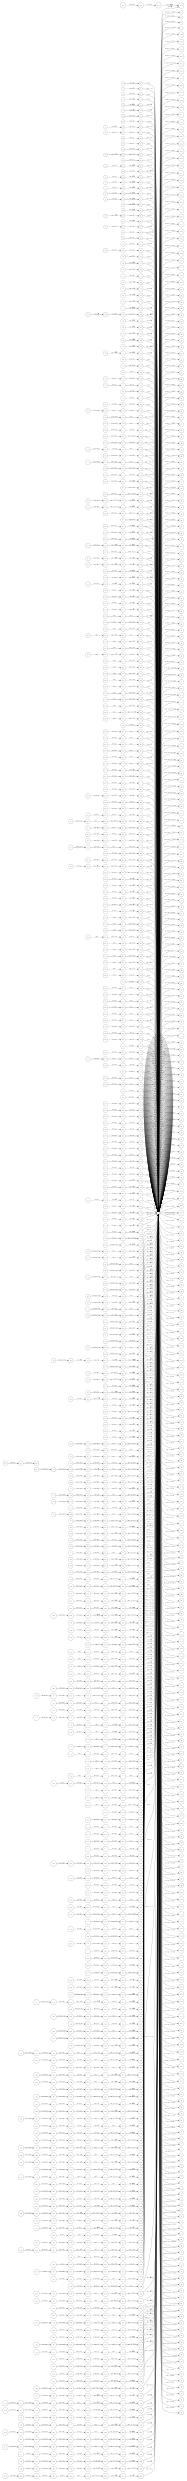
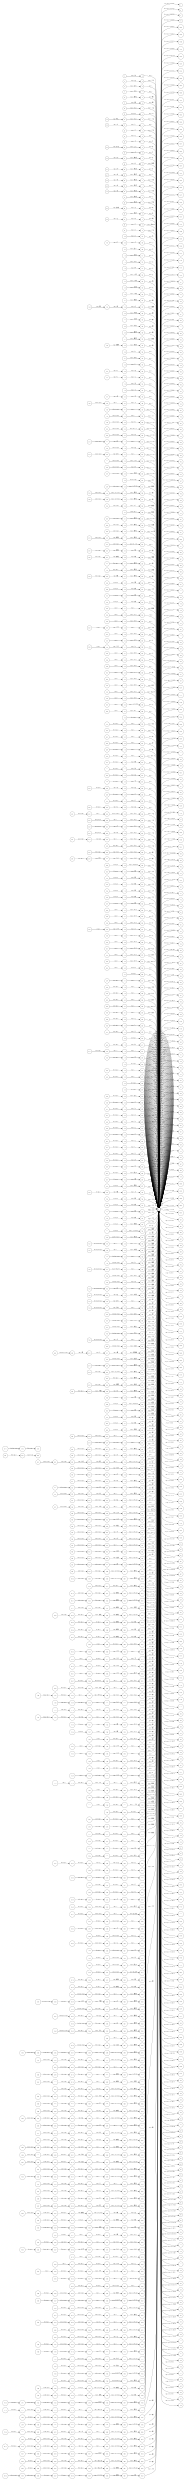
(159, 603) -> (151, 1427)
(96, 2039) -> none
